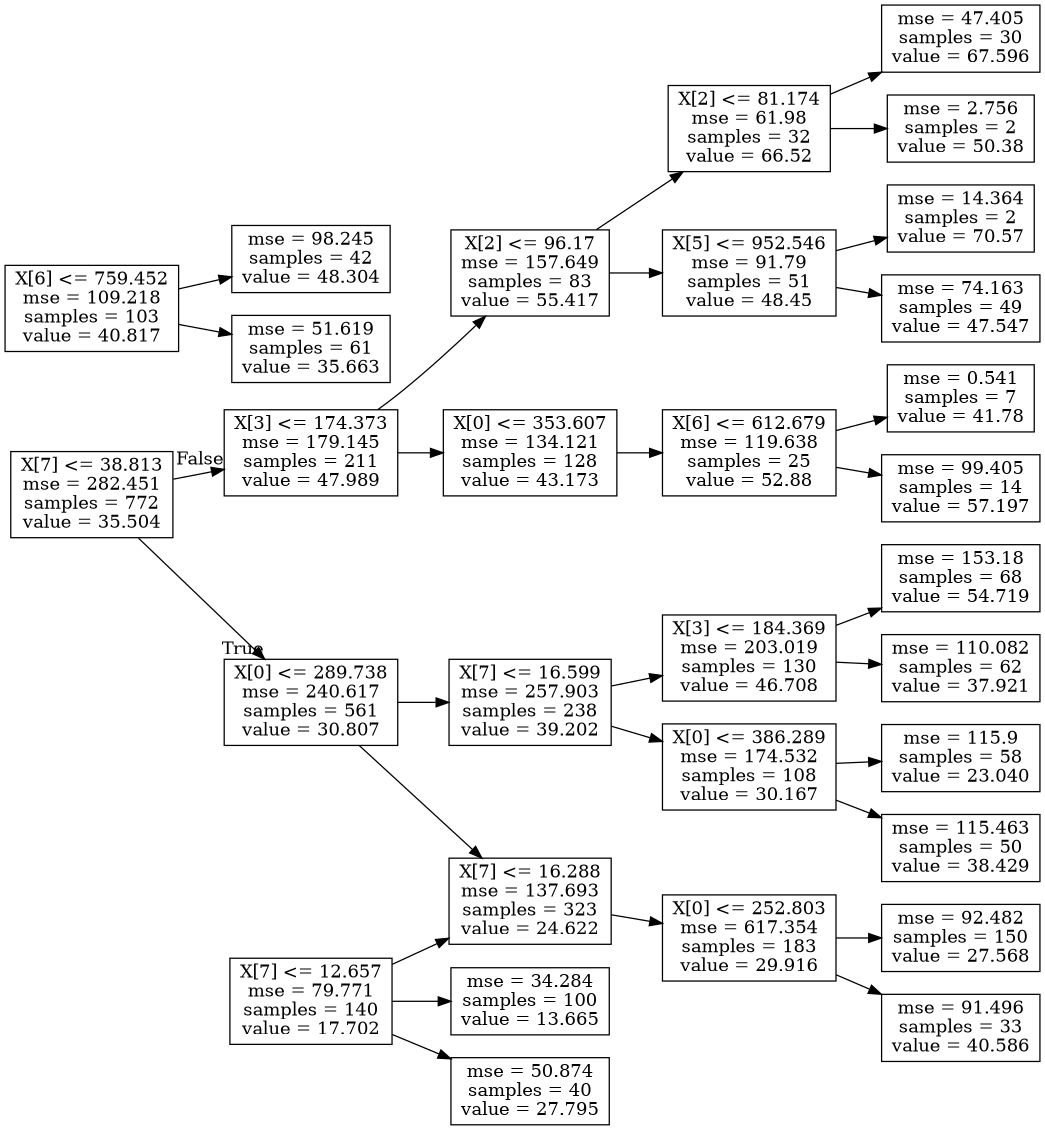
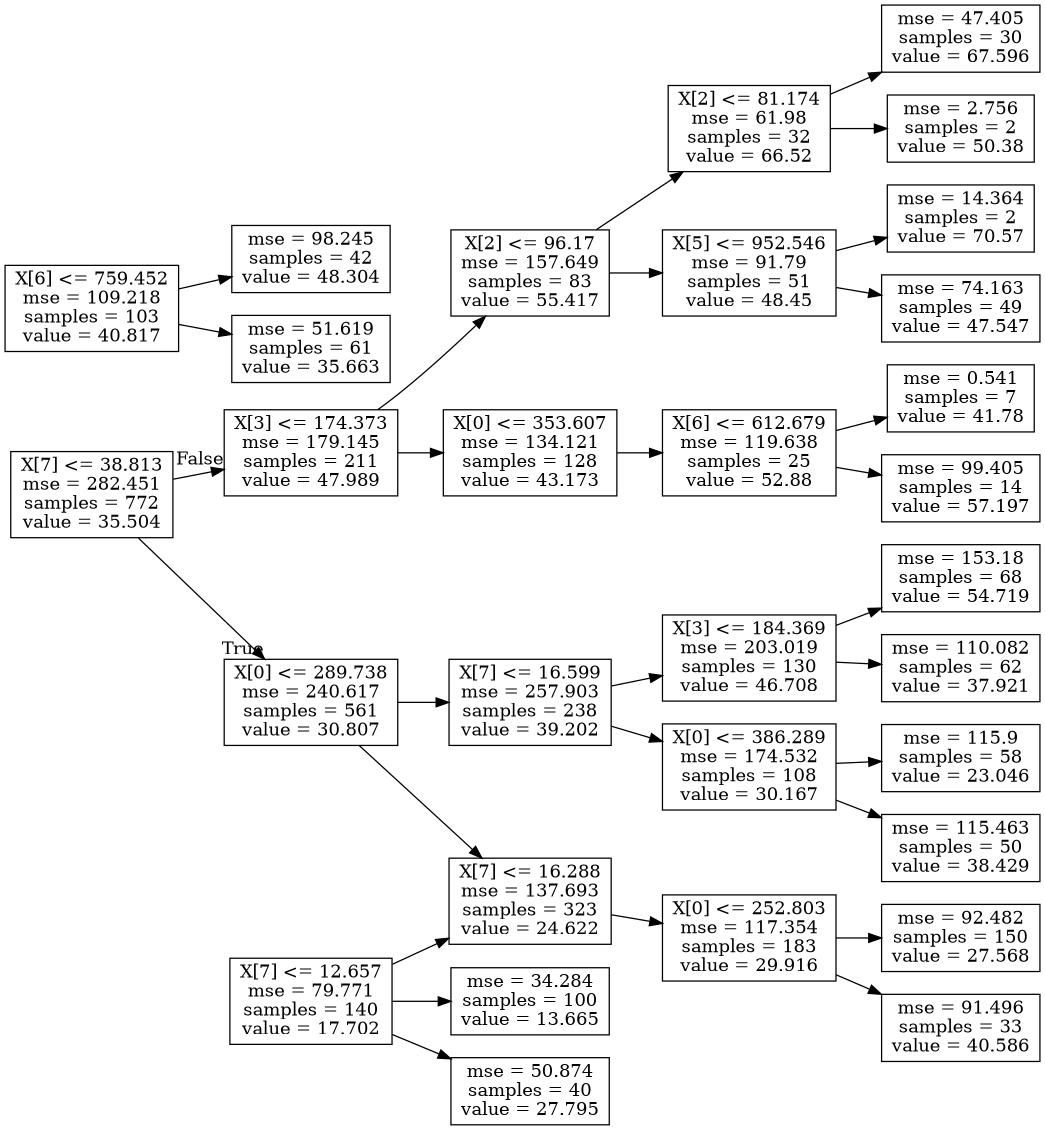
(961, 758) -> (961, 758)
(749, 938) -> (749, 938)
